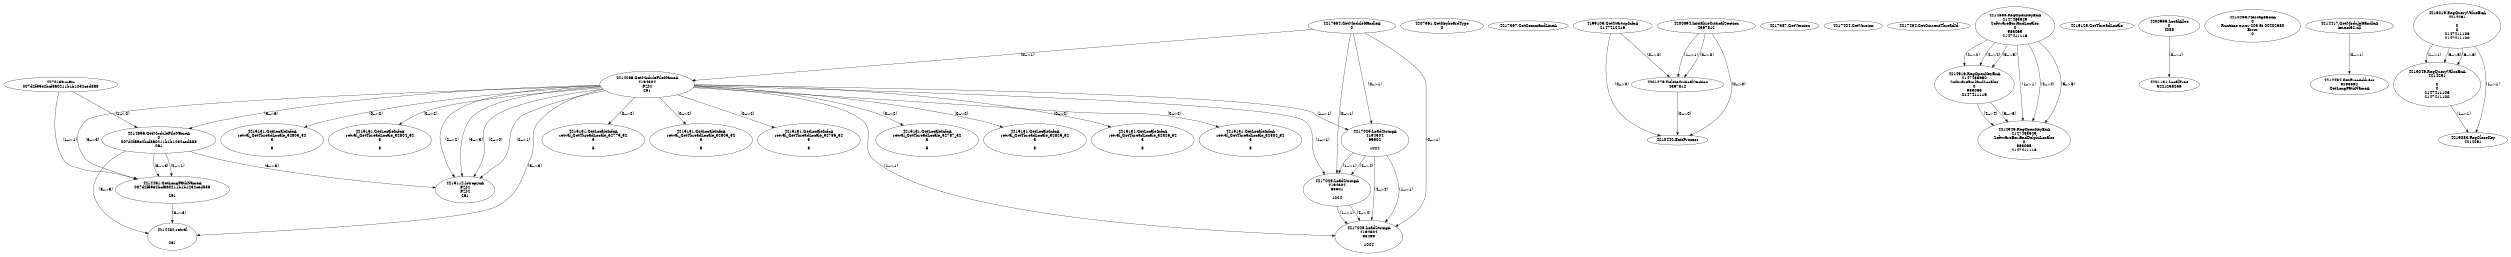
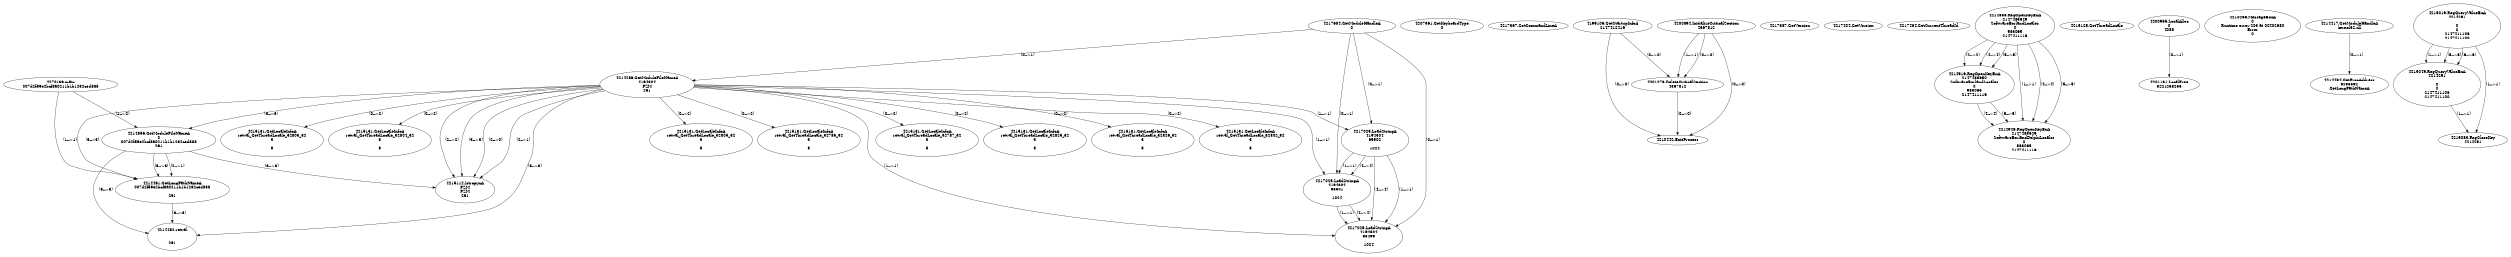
(593, 140) -> none
